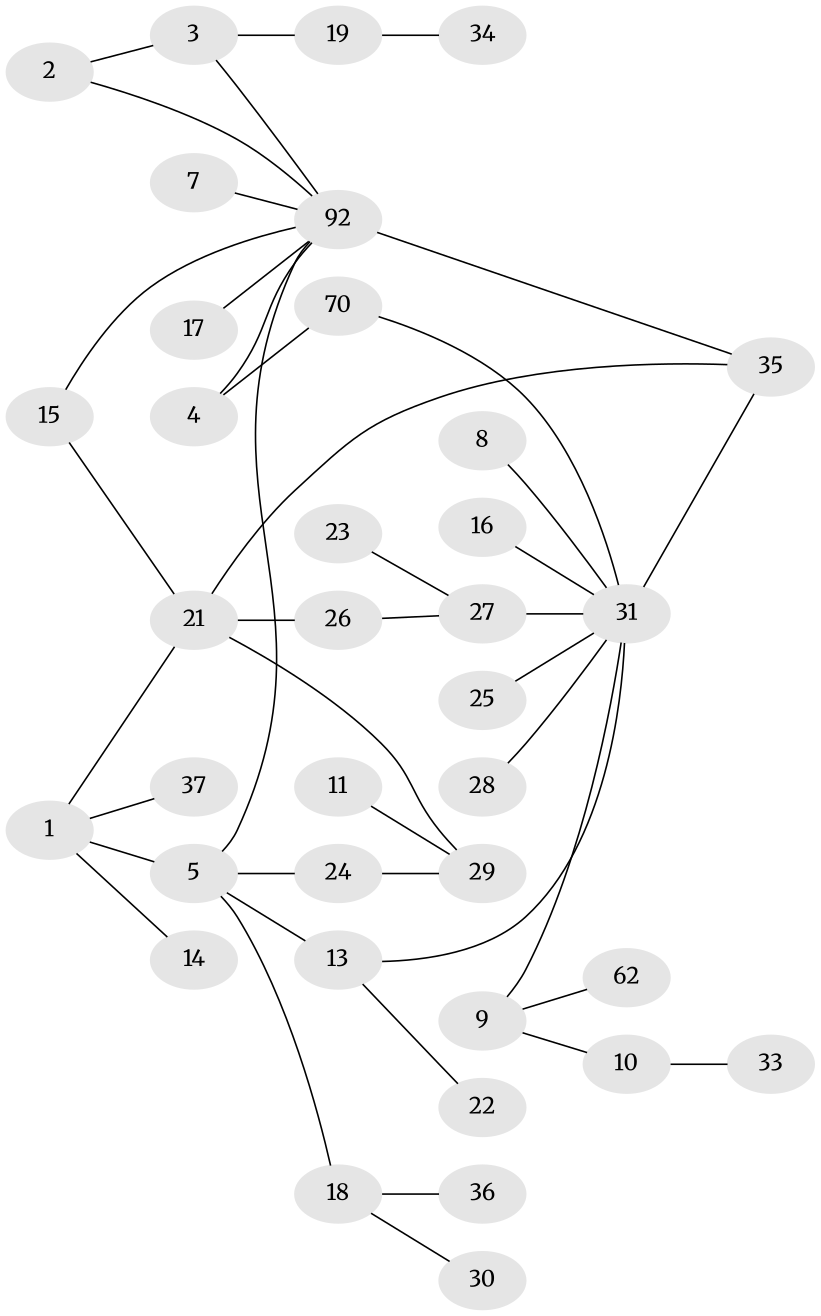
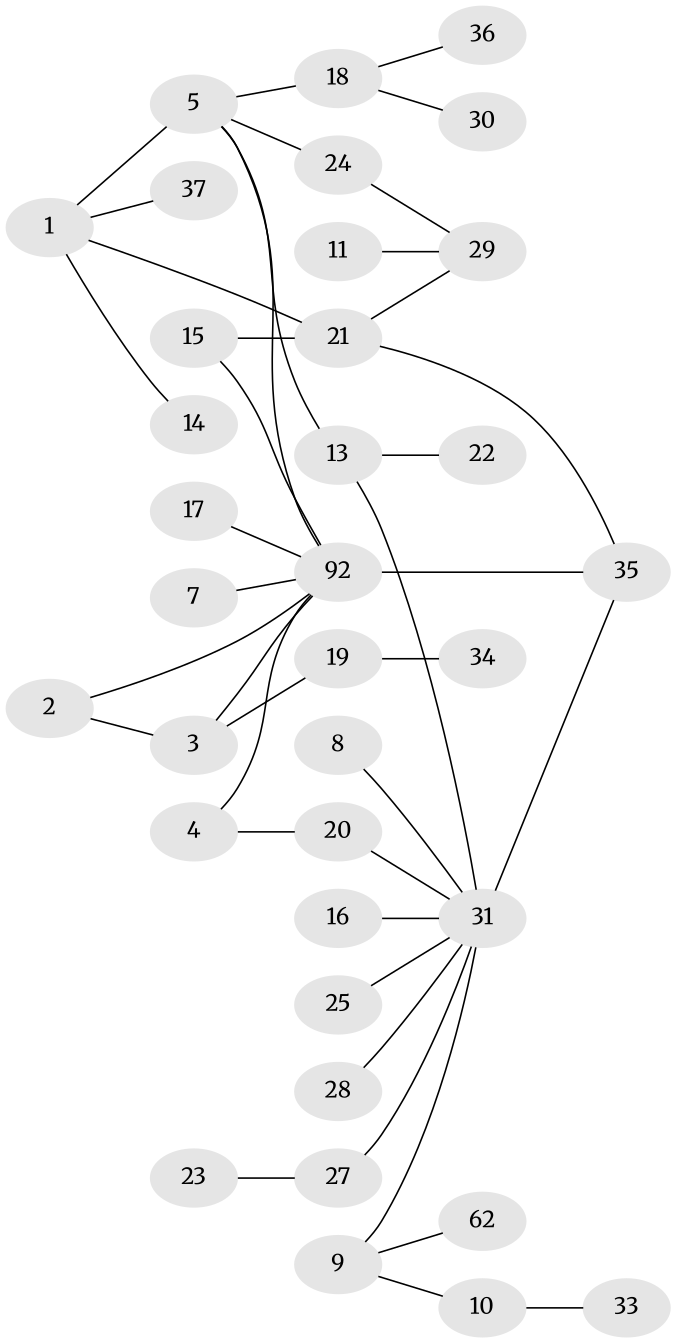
(338, 306) -> (338, 832)
(338, 620) -> none
